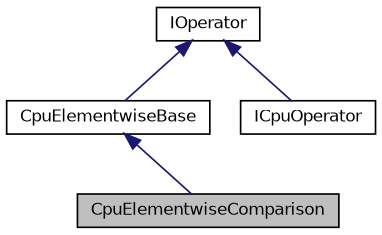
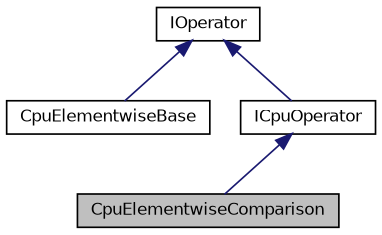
(164, 170) -> (252, 170)
